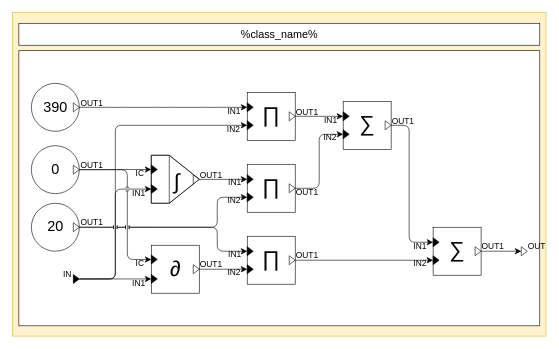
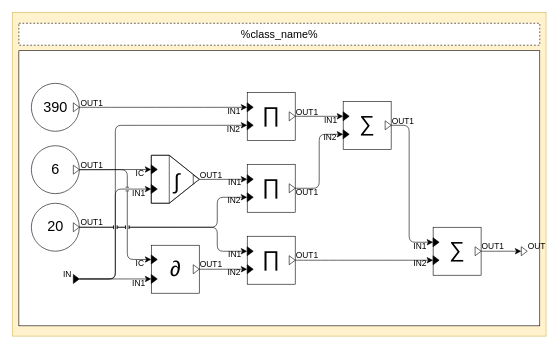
(279, 34) -> (279, 34)
(56, 170) -> (56, 170)
